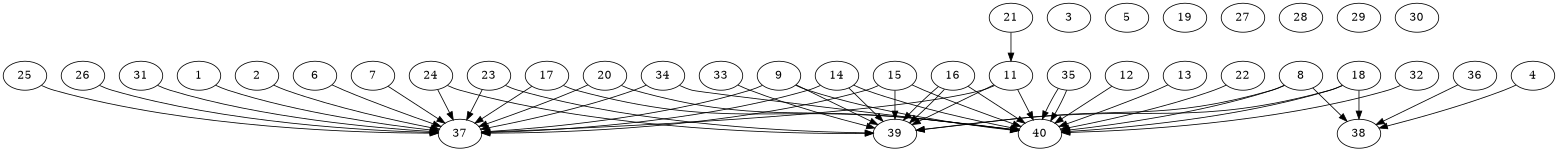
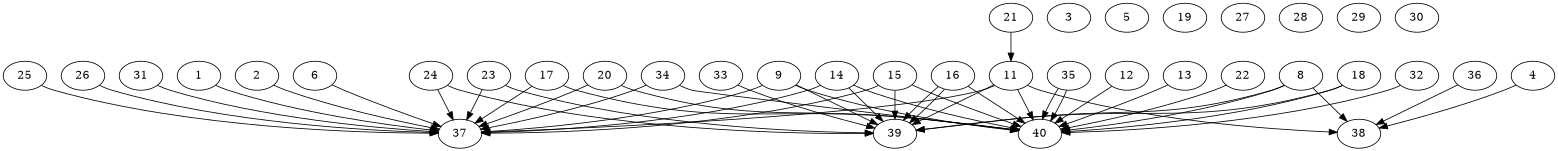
(373, 76) -> none
(1359, 103) -> (1237, 125)
